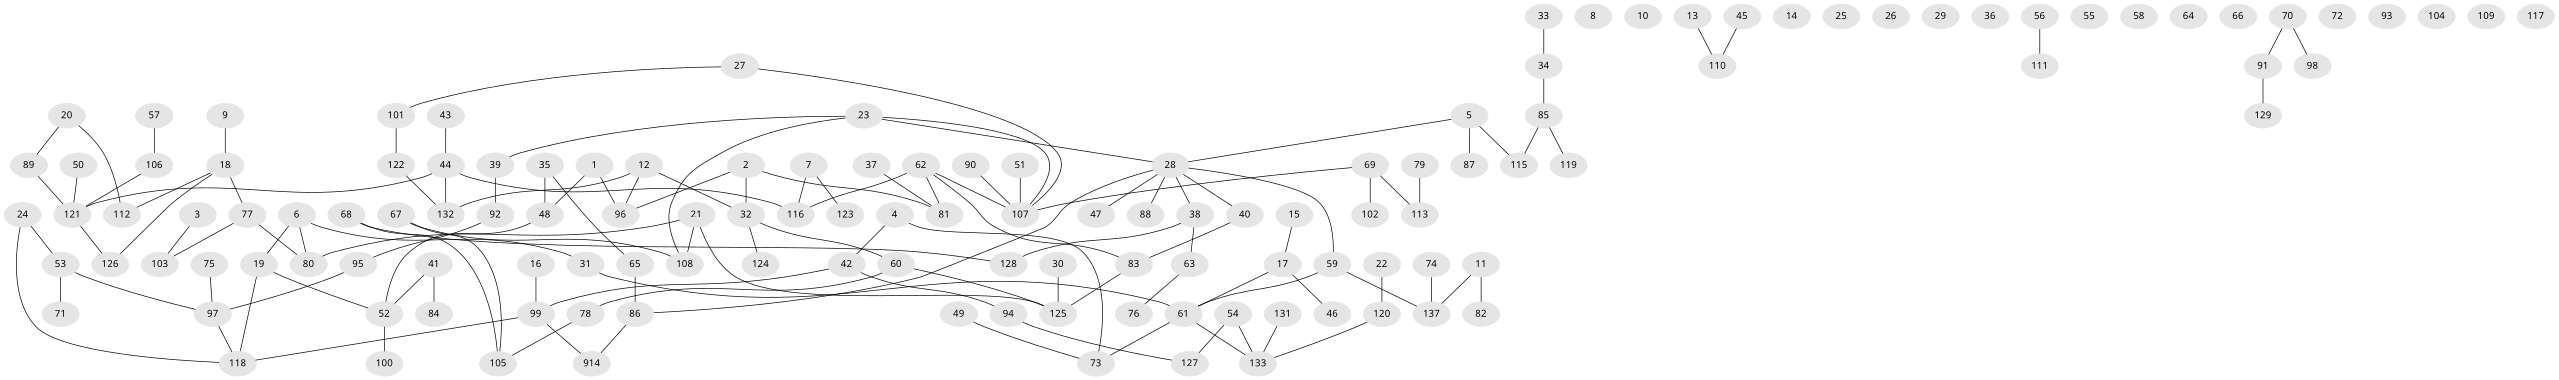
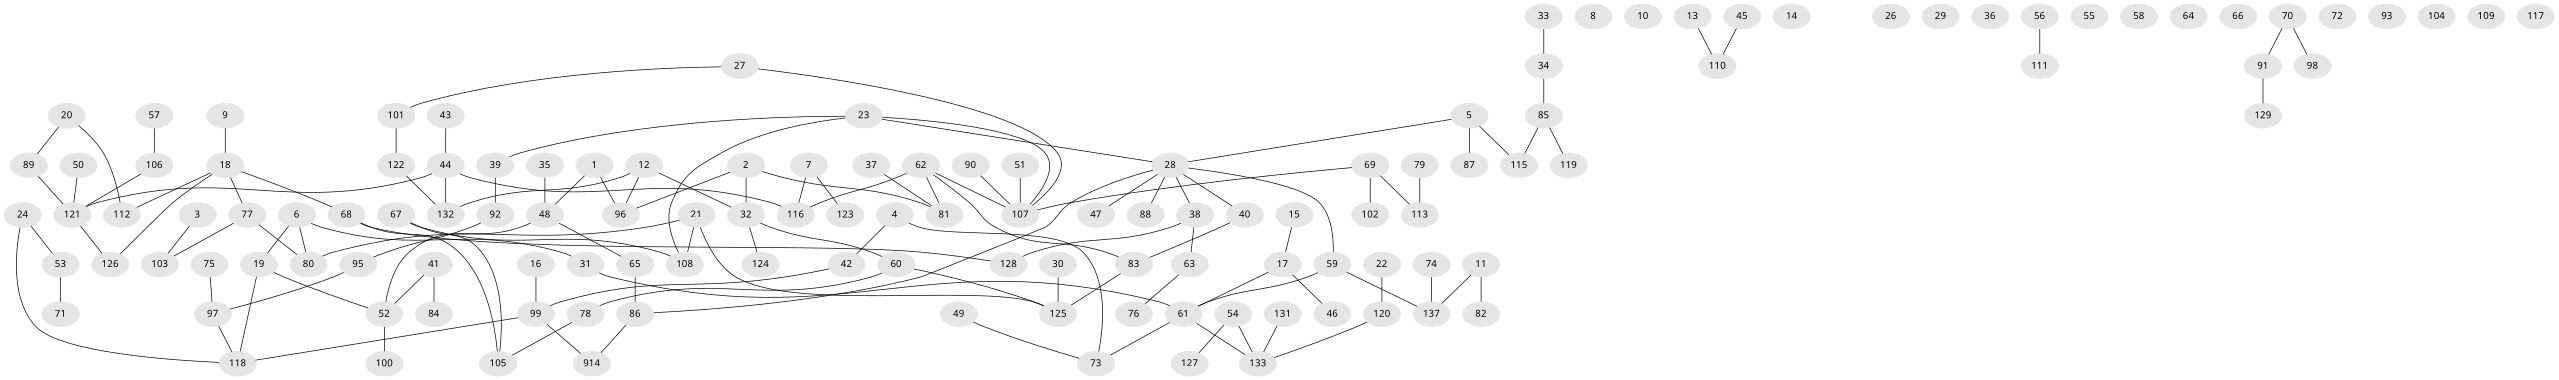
(1841, 17) -> none
none -> (282, 187)
(587, 217) -> (590, 240)
(135, 293) -> none
(1009, 314) -> none
